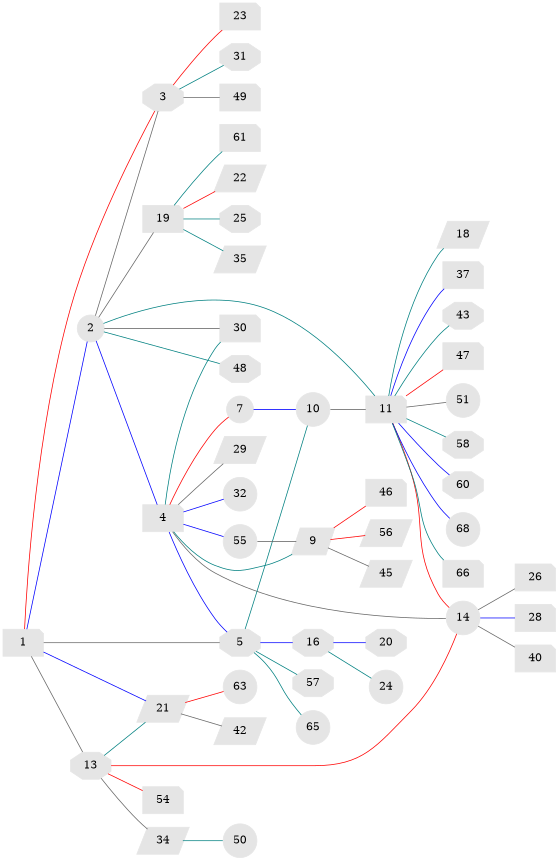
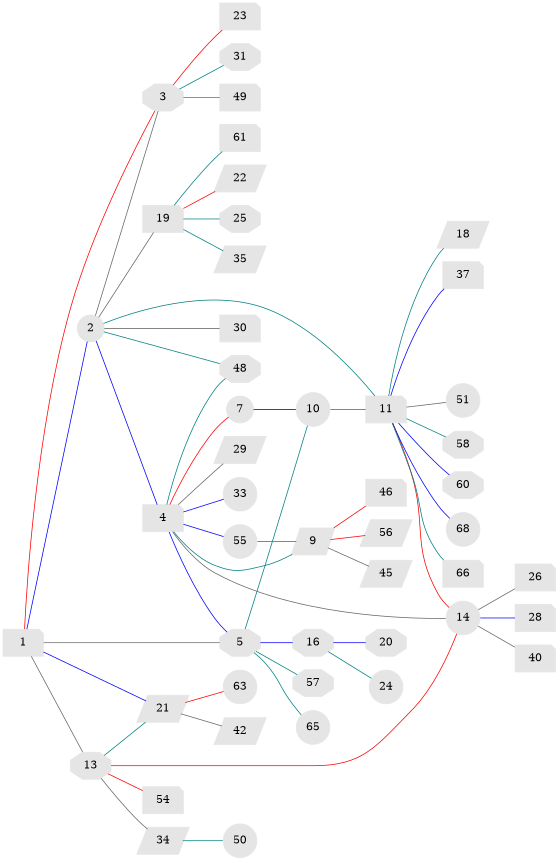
(463, 316) -> none
(463, 356) -> none
(183, 420) -> (189, 438)
(240, 494) -> (240, 494)
